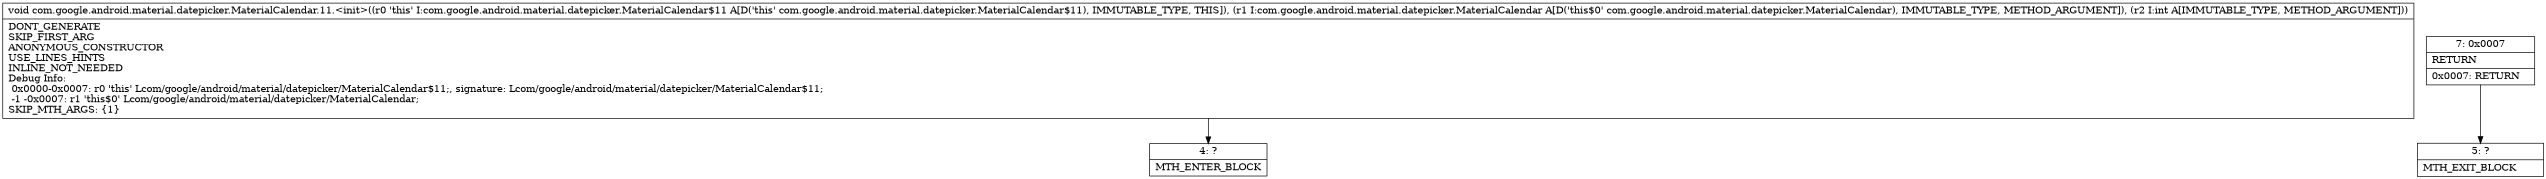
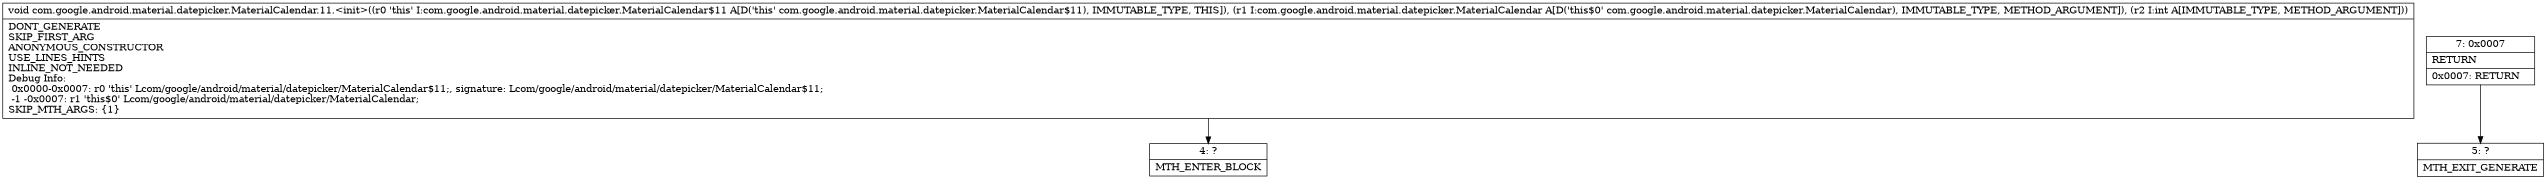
(2470, 168) -> (2481, 168)
